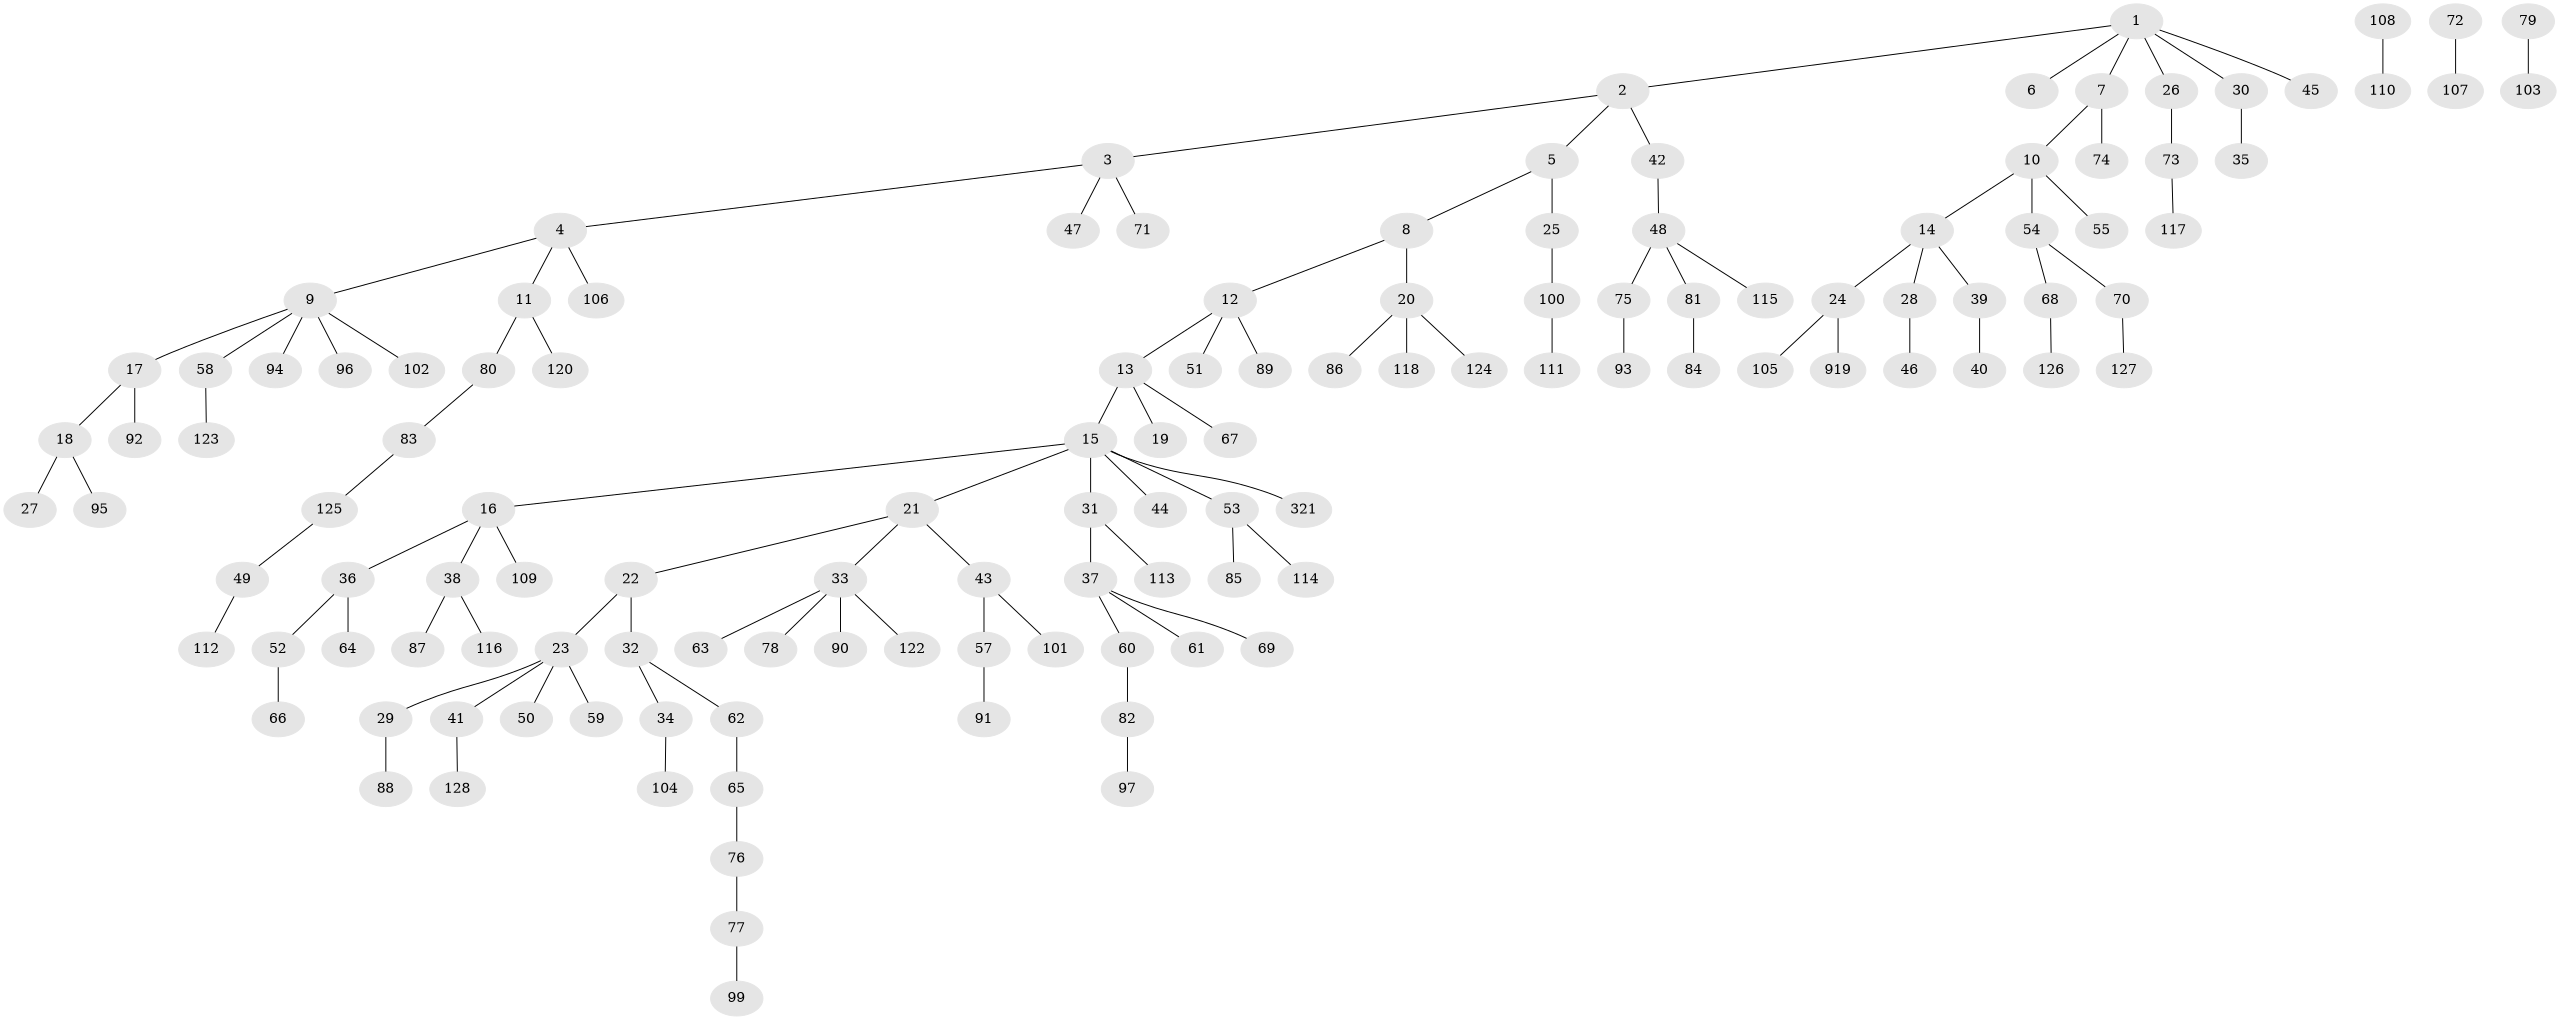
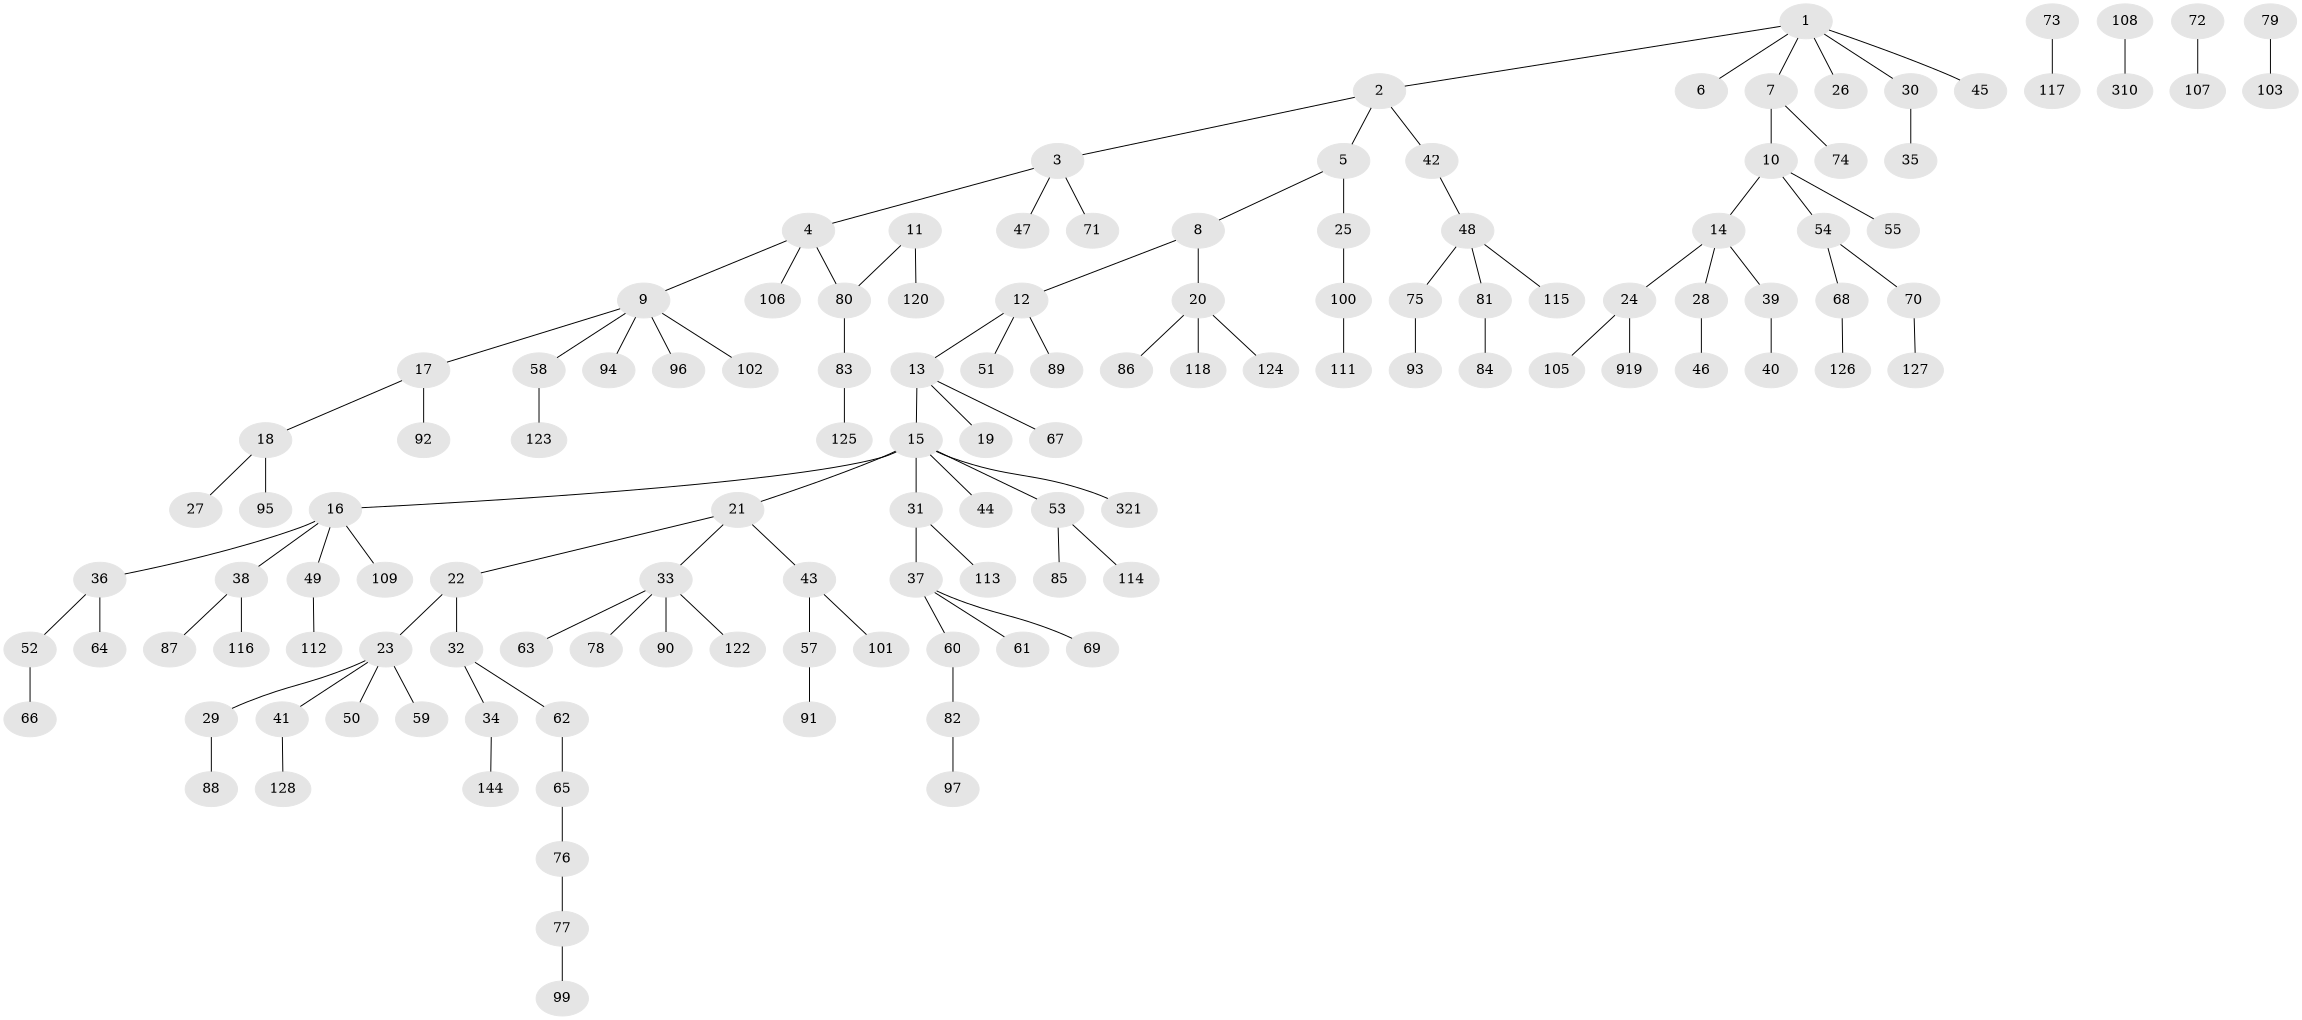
(2383, 91) -> (2125, 91)
(2172, 126) -> none
(542, 266) -> (826, 266)
(286, 545) -> (324, 545)
(665, 789) -> (491, 789)
